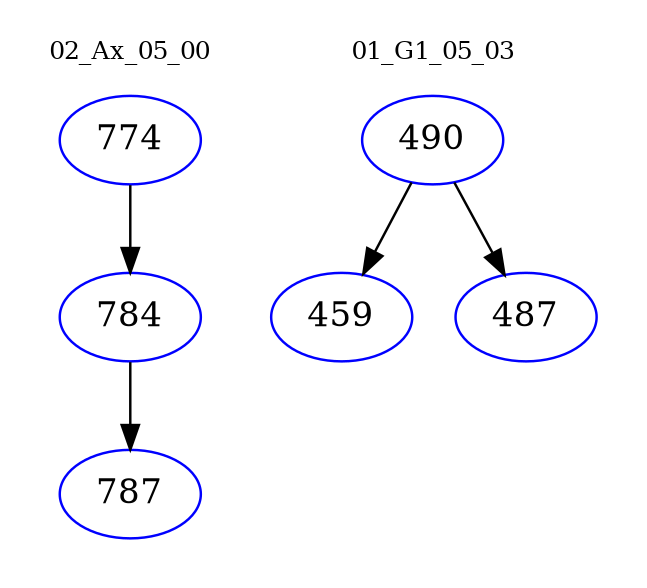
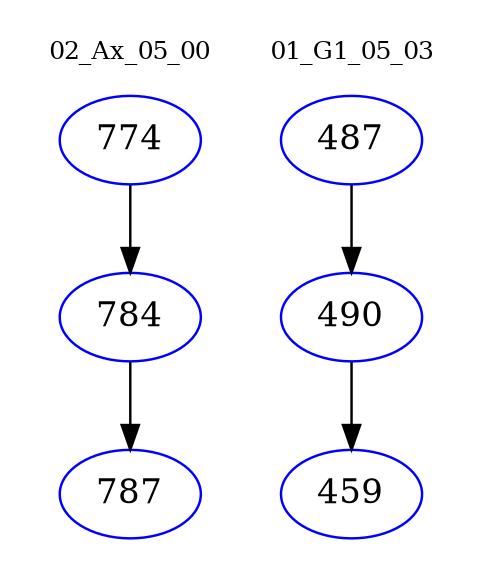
(473, 218) -> (352, 217)
